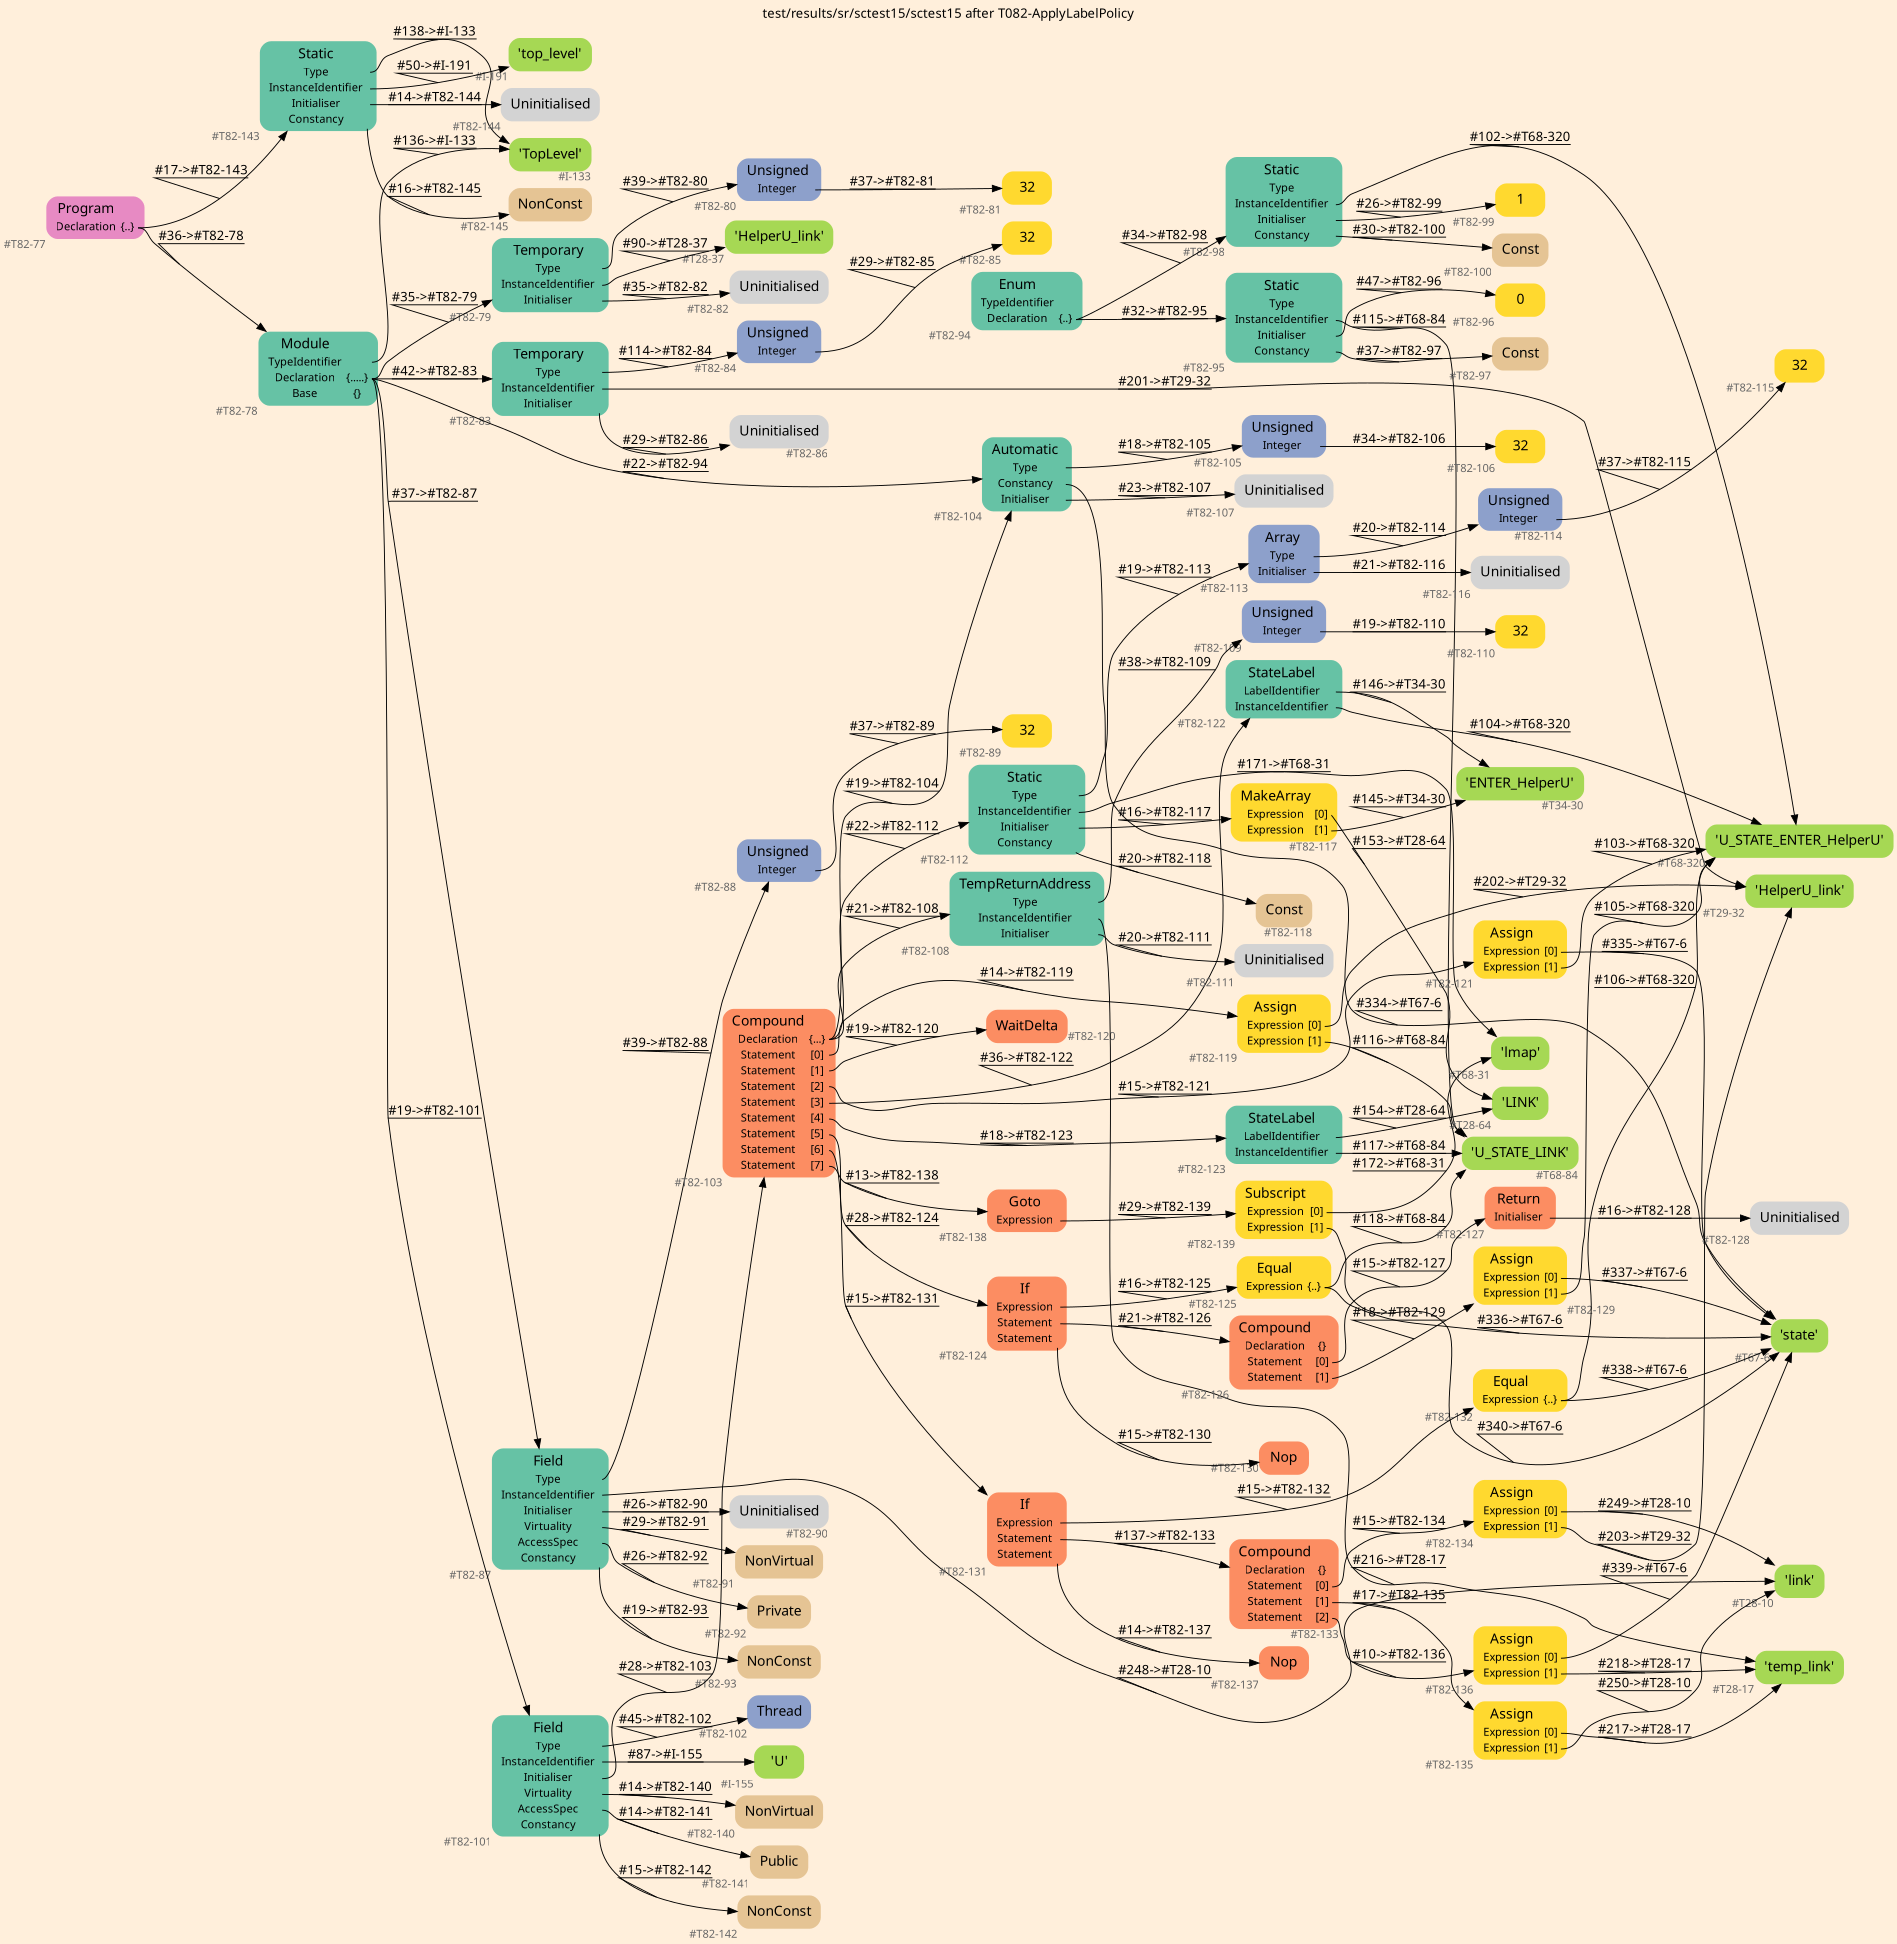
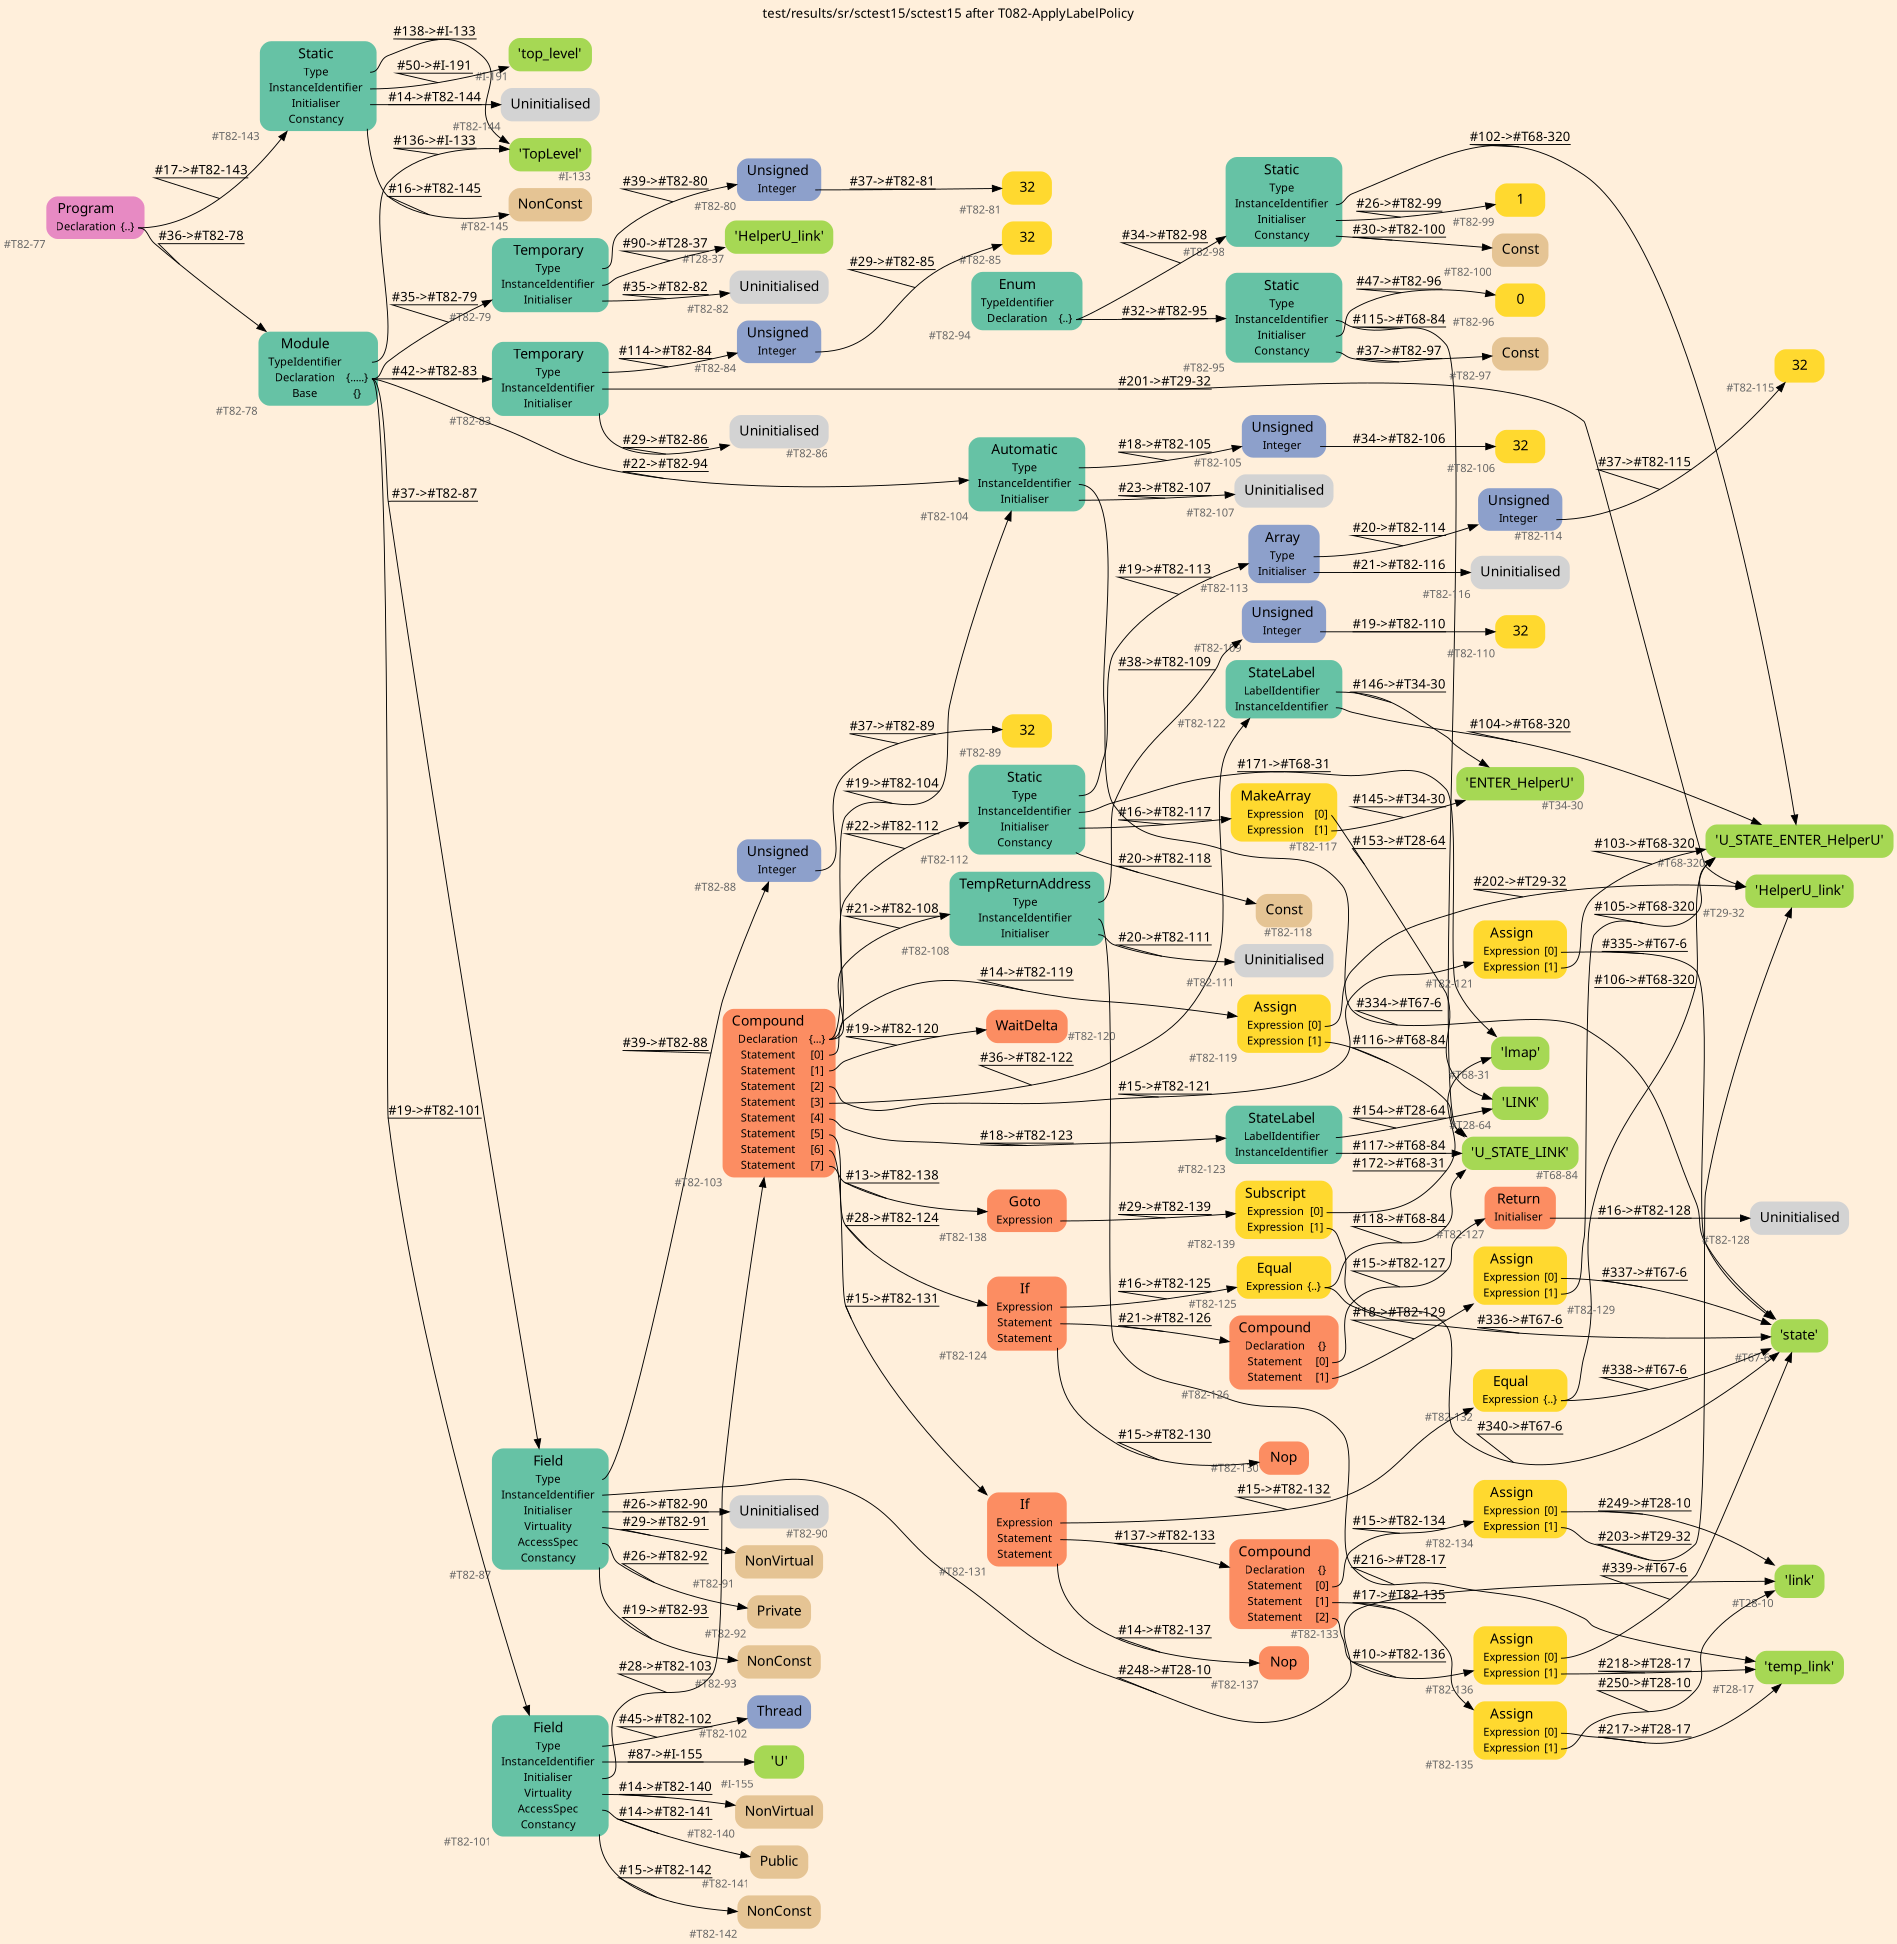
(1026, 484) -> (1025, 484)
